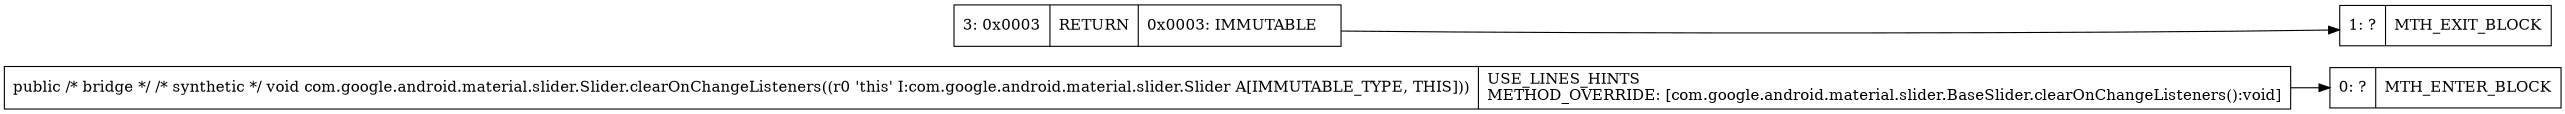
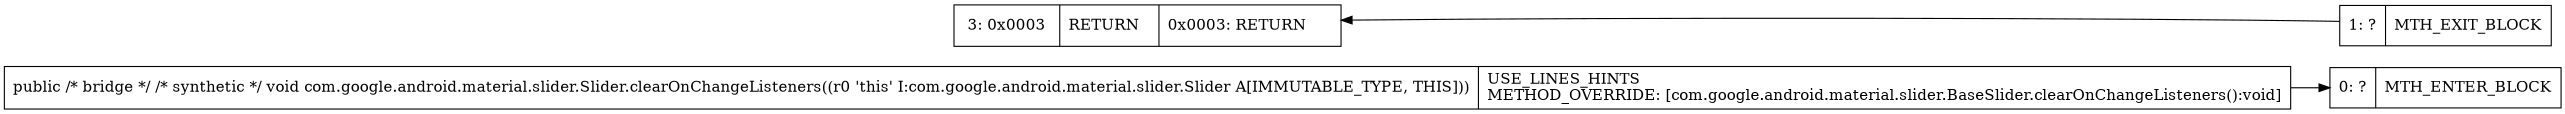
(1240, 25) -> (1245, 25)
(1835, 33) -> (1846, 18)
